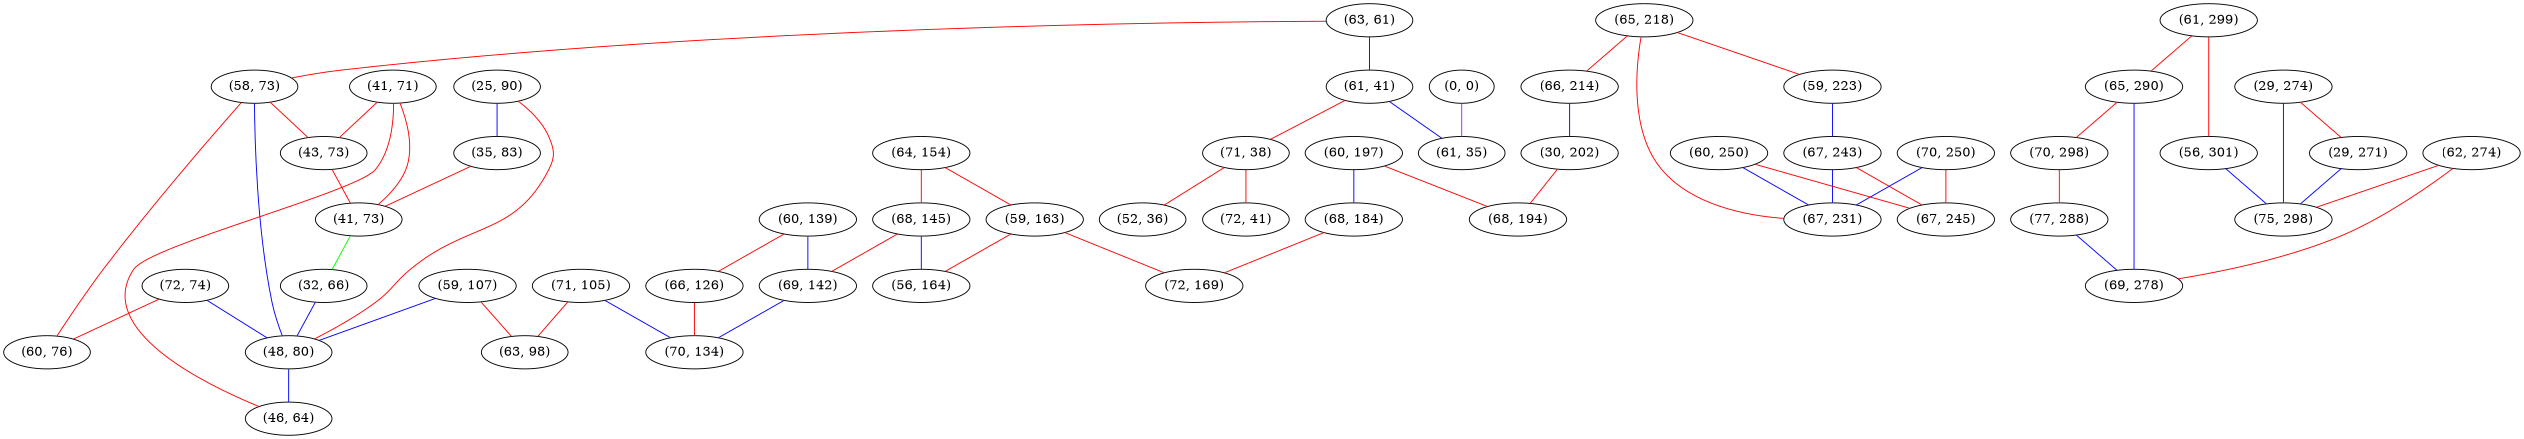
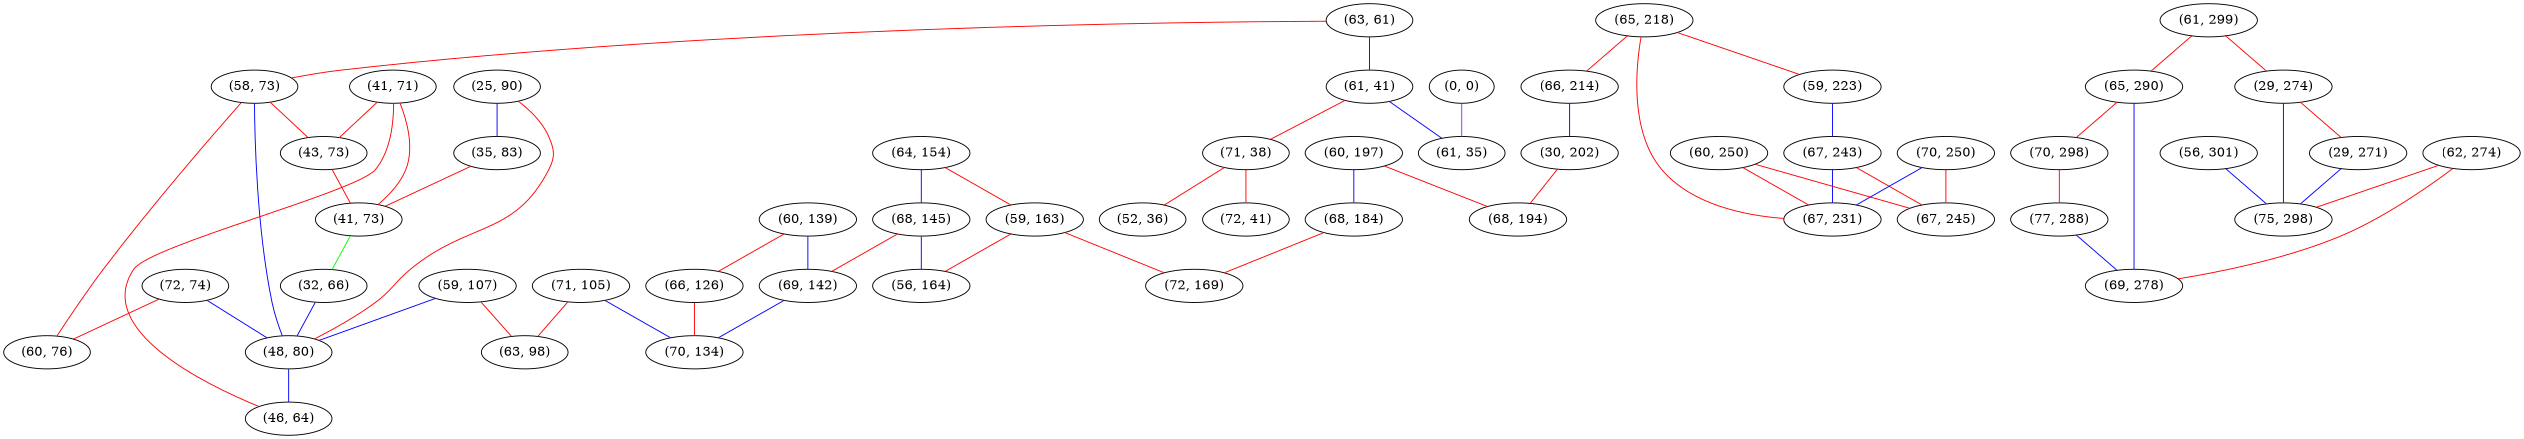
(2209, 87) -> (2246, 53)
(921, 186) -> (921, 186)
(1776, 186) -> (1776, 186)
